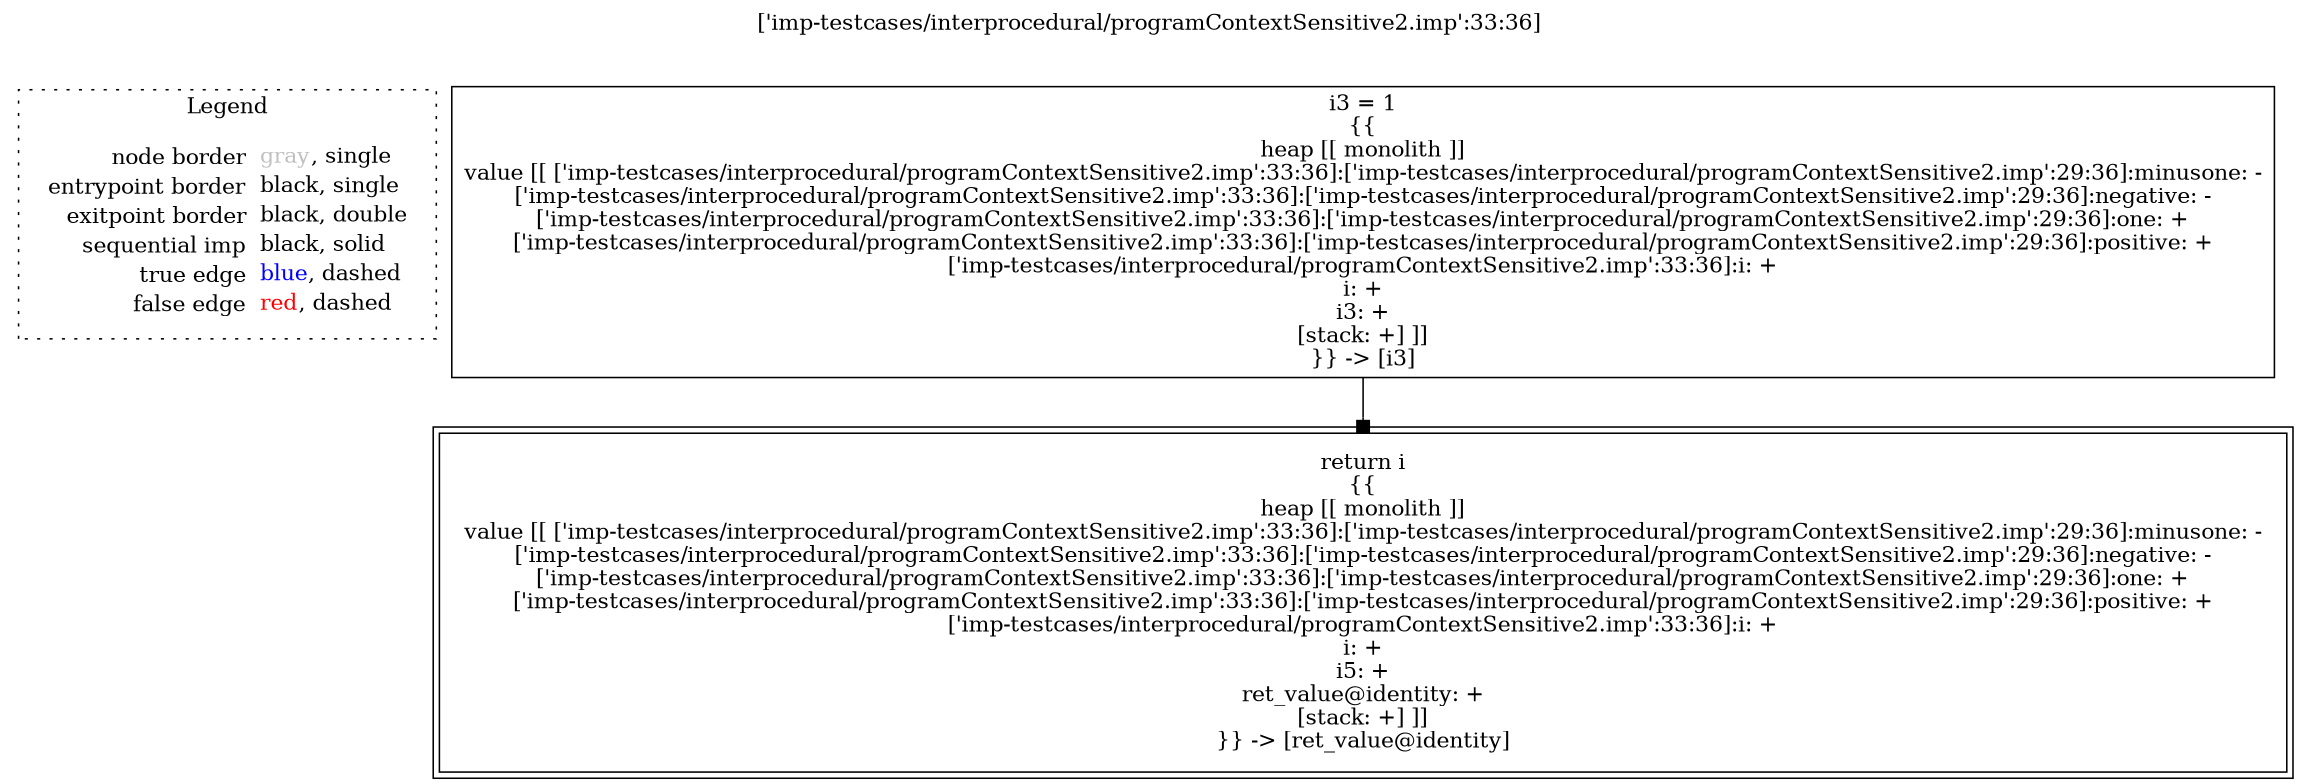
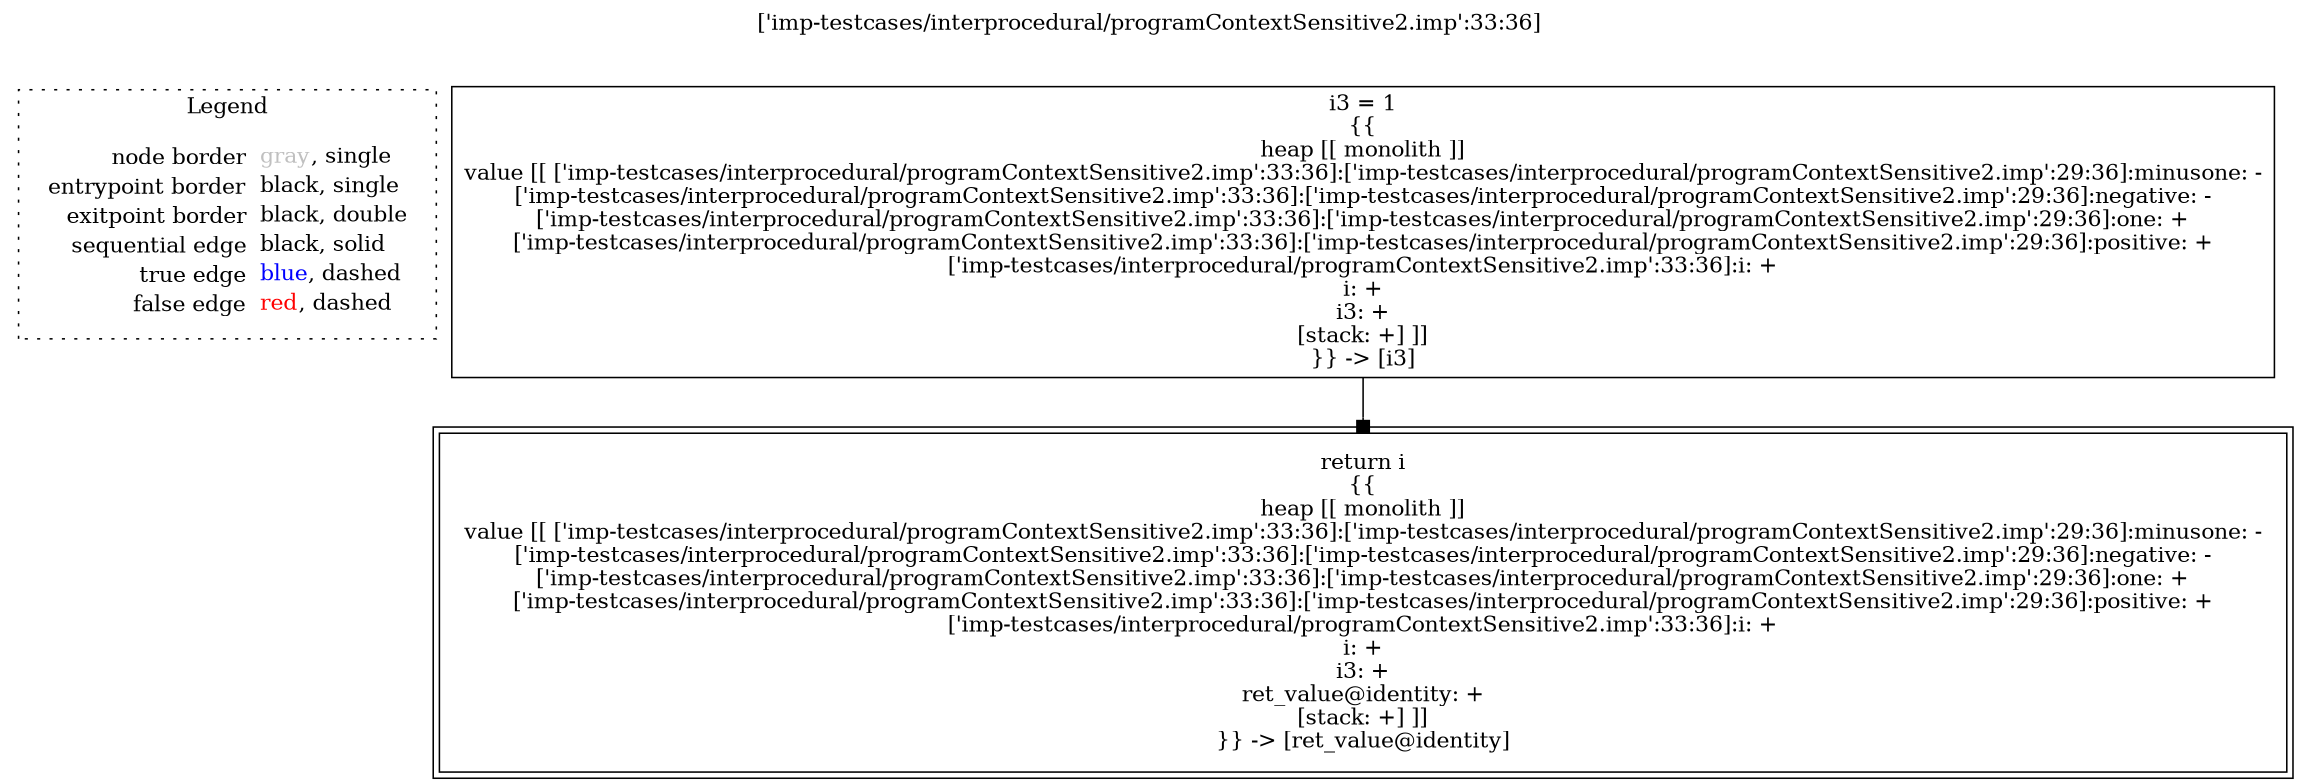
(168, 246) -> (162, 246)
(1363, 671) -> (1363, 671)
